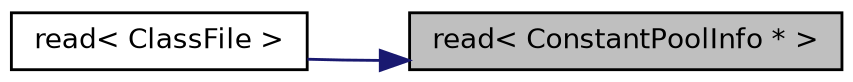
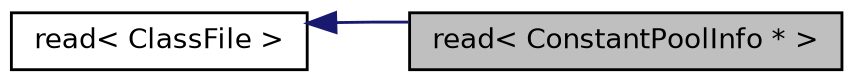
(344, 60) -> (372, 22)
